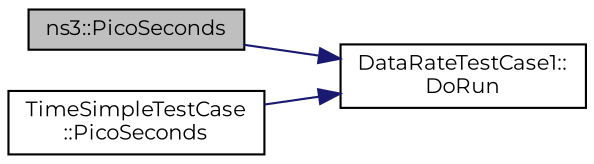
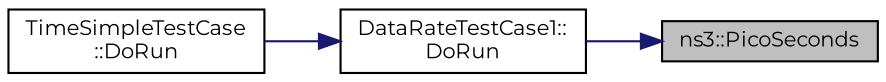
(281, 50) -> (613, 41)
(136, 123) -> (136, 41)
